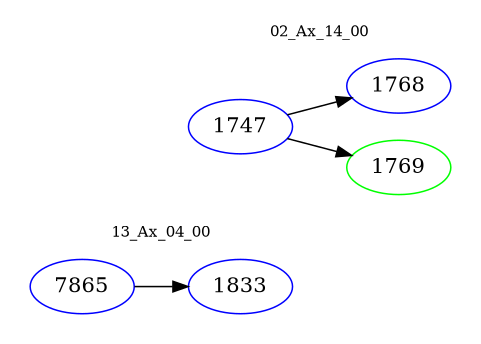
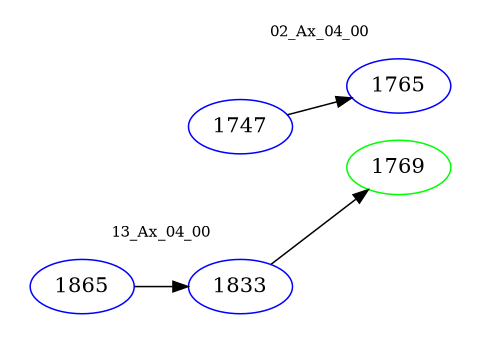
(320, 32) -> (320, 32)
(399, 86) -> (399, 86)
(312, 145) -> (316, 230)
(82, 287) -> (82, 287)
